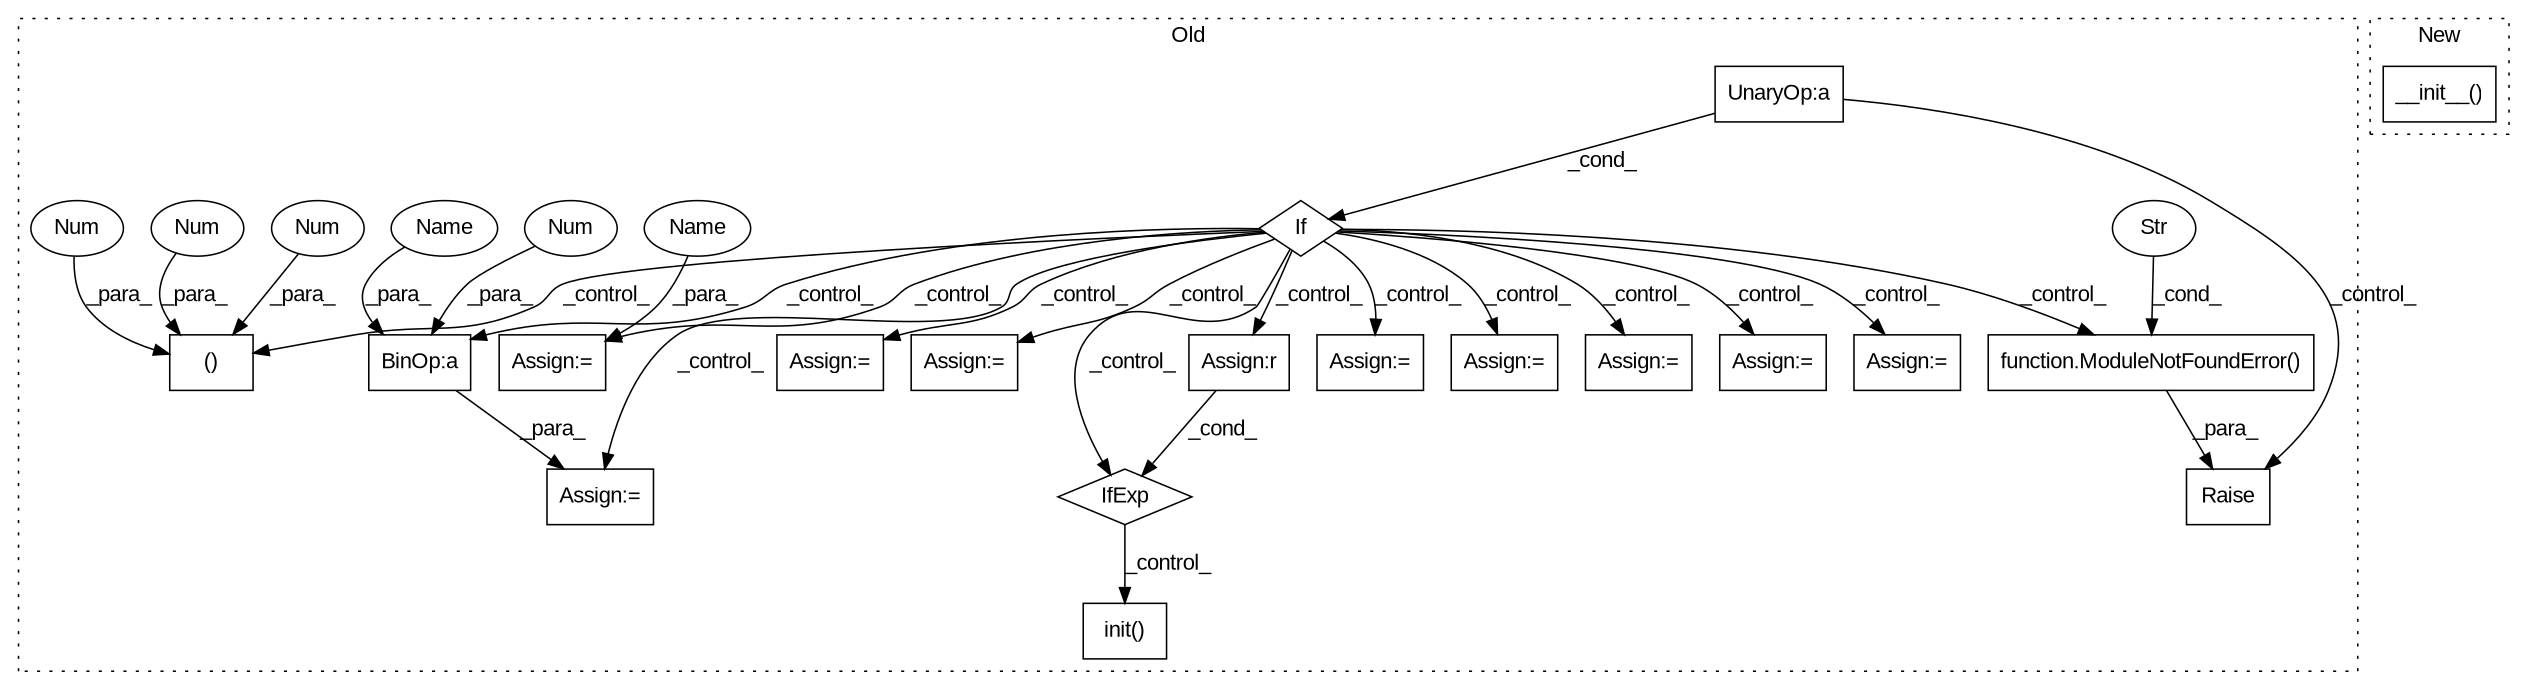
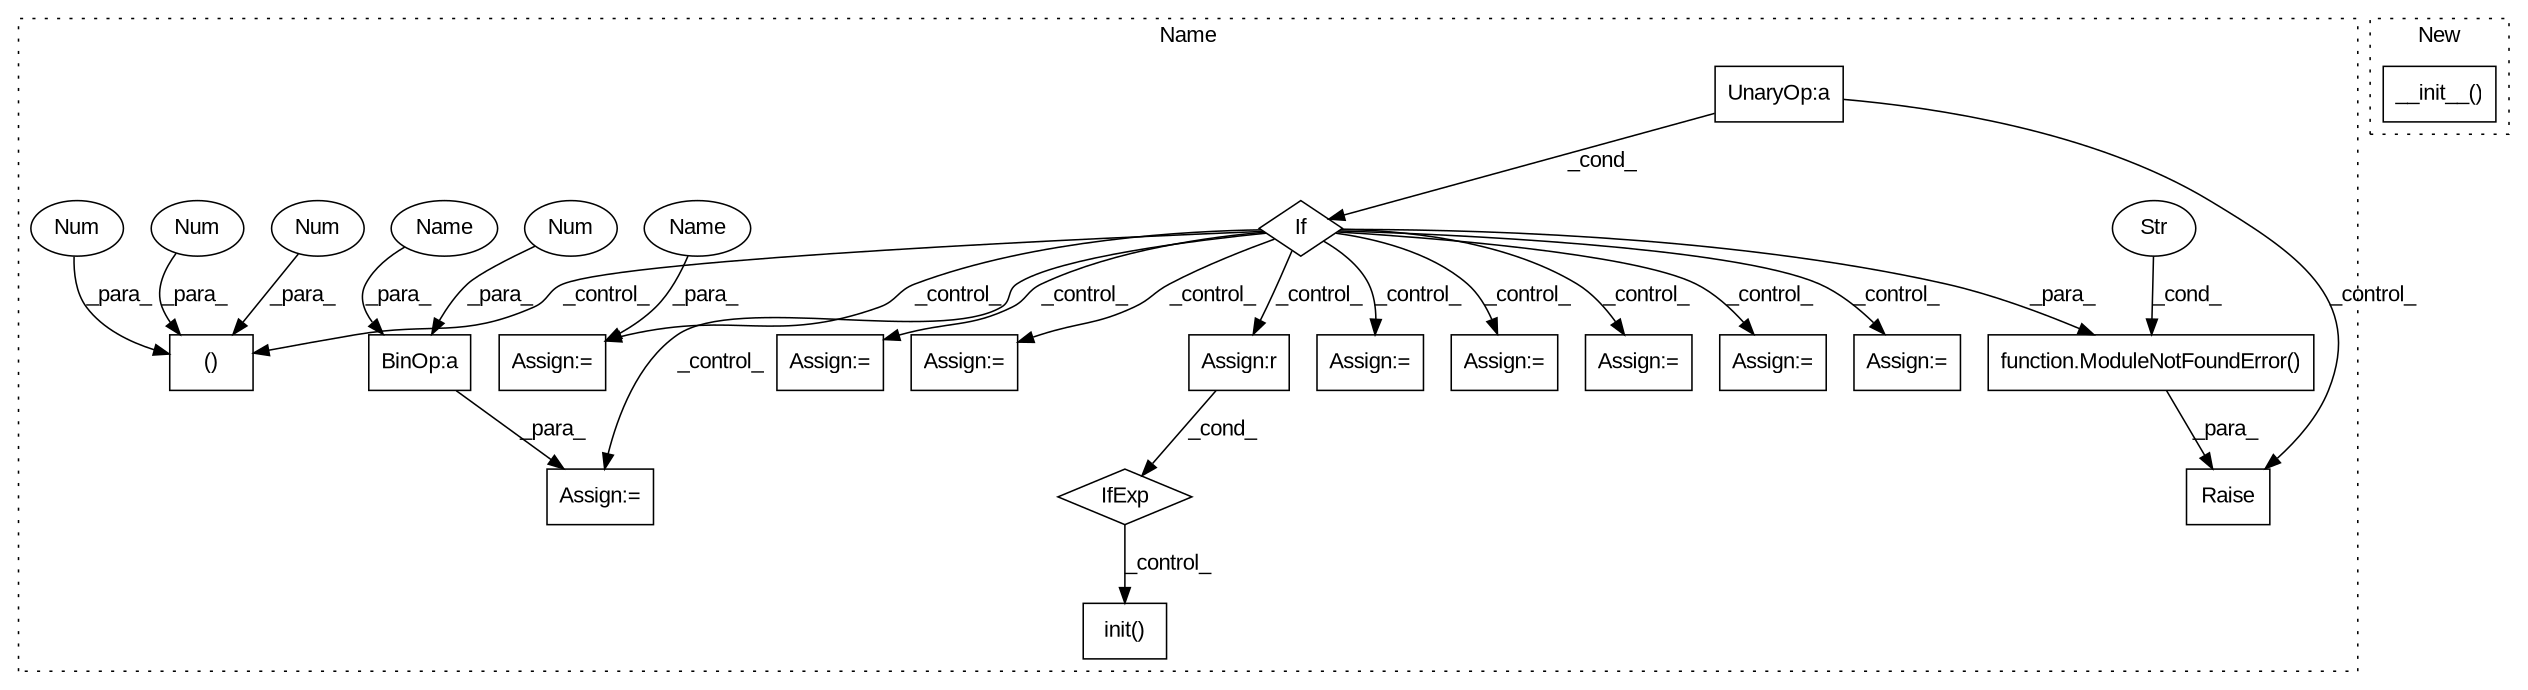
(1188, 36) -> (1188, 36)
(868, 263) -> none
(2063, 295) -> (2063, 295)
(1146, 312) -> none
